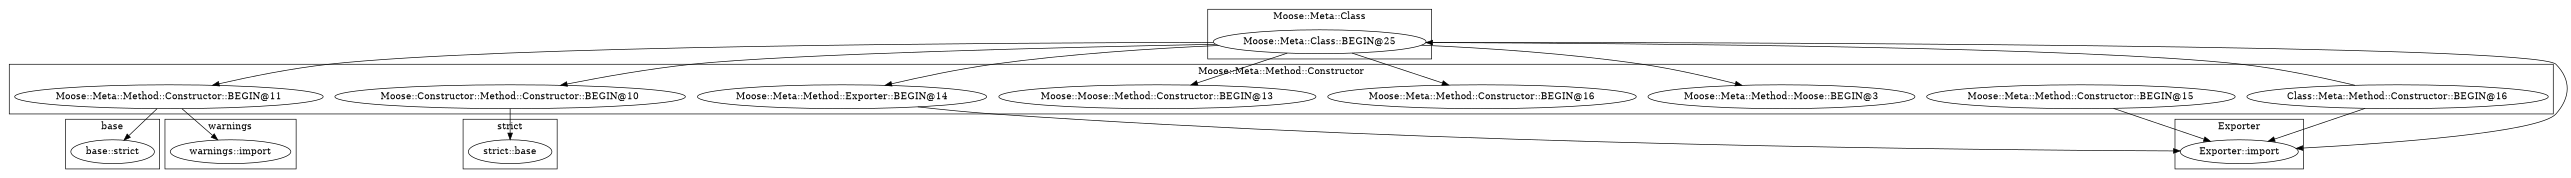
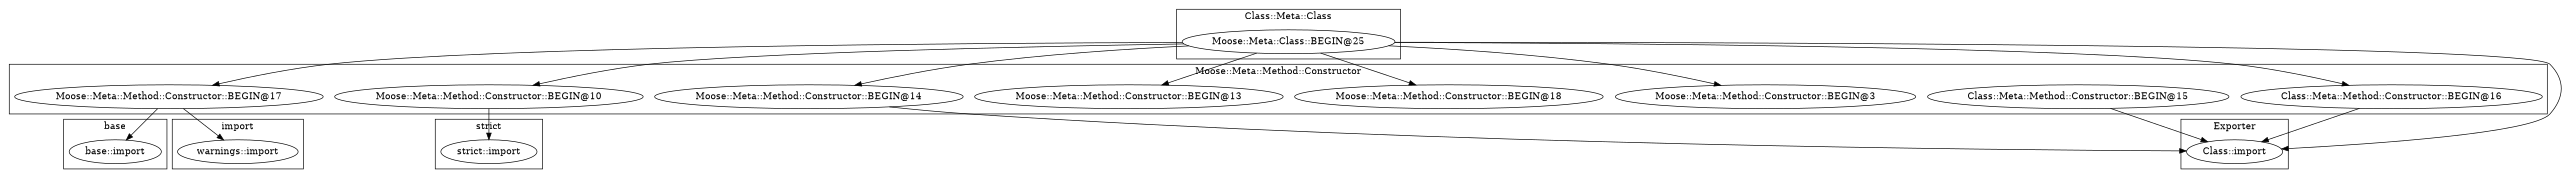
(1320, 17) -> (1289, 17)
(1895, 48) -> (1870, 48)
(169, 97) -> (169, 97)
(510, 97) -> (489, 97)
(842, 97) -> (809, 97)
(1157, 97) -> (1129, 97)
(1482, 97) -> (1449, 97)
(1781, 97) -> (1766, 97)
(2081, 97) -> (2078, 97)
(231, 127) -> (238, 127)
(113, 152) -> (115, 152)
(510, 152) -> (489, 152)
(2239, 152) -> (2235, 152)
